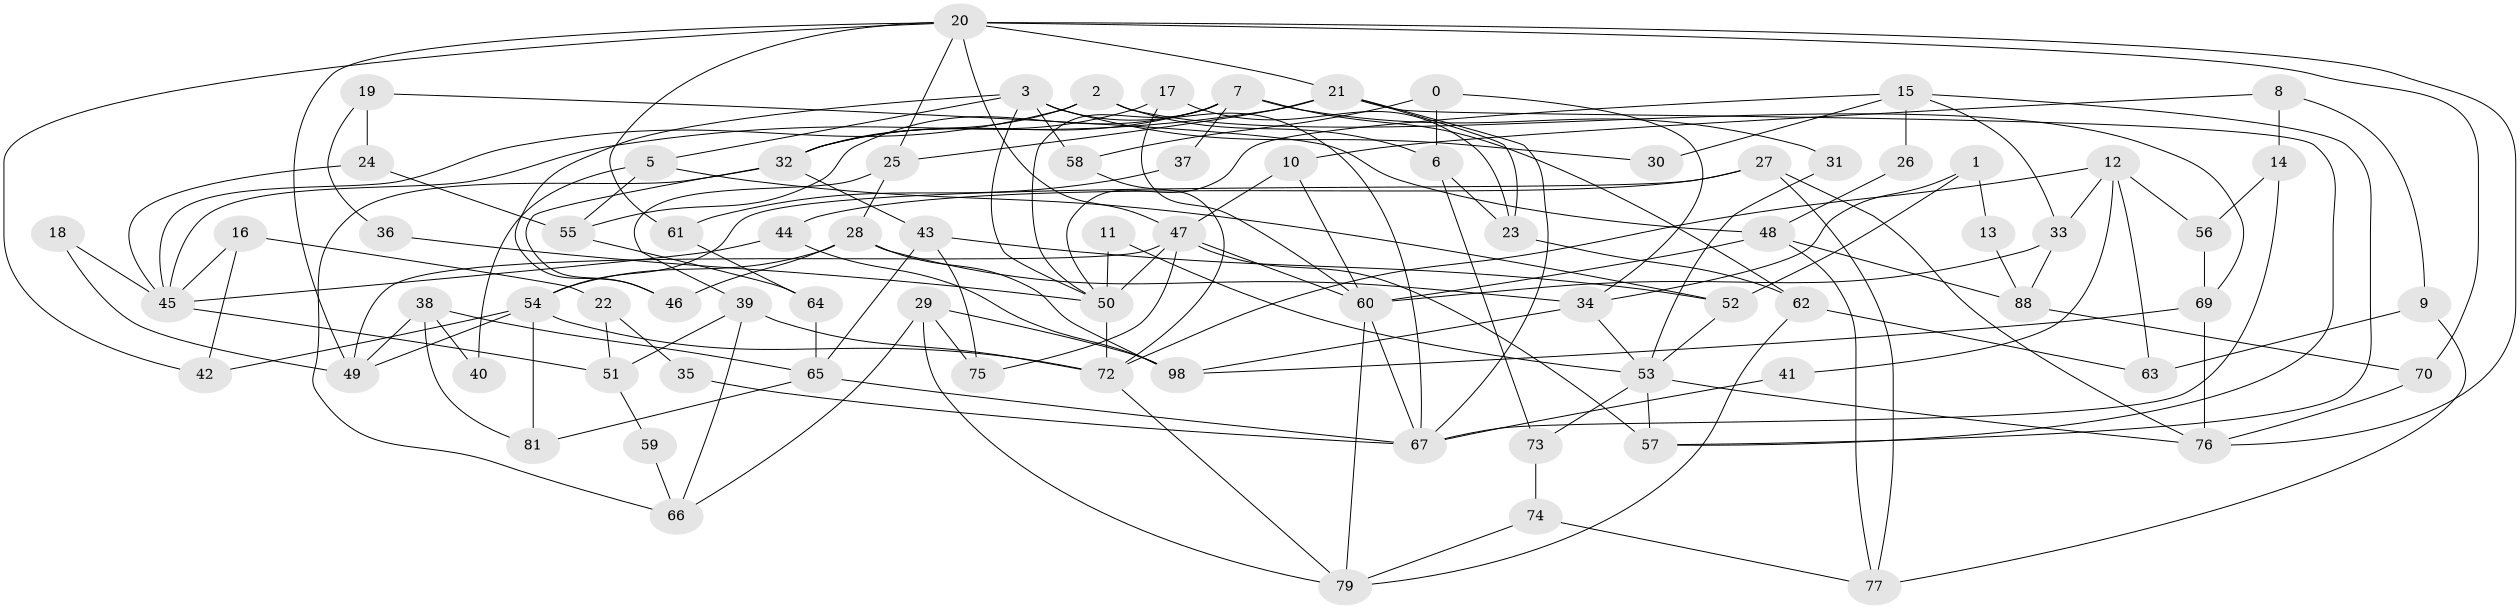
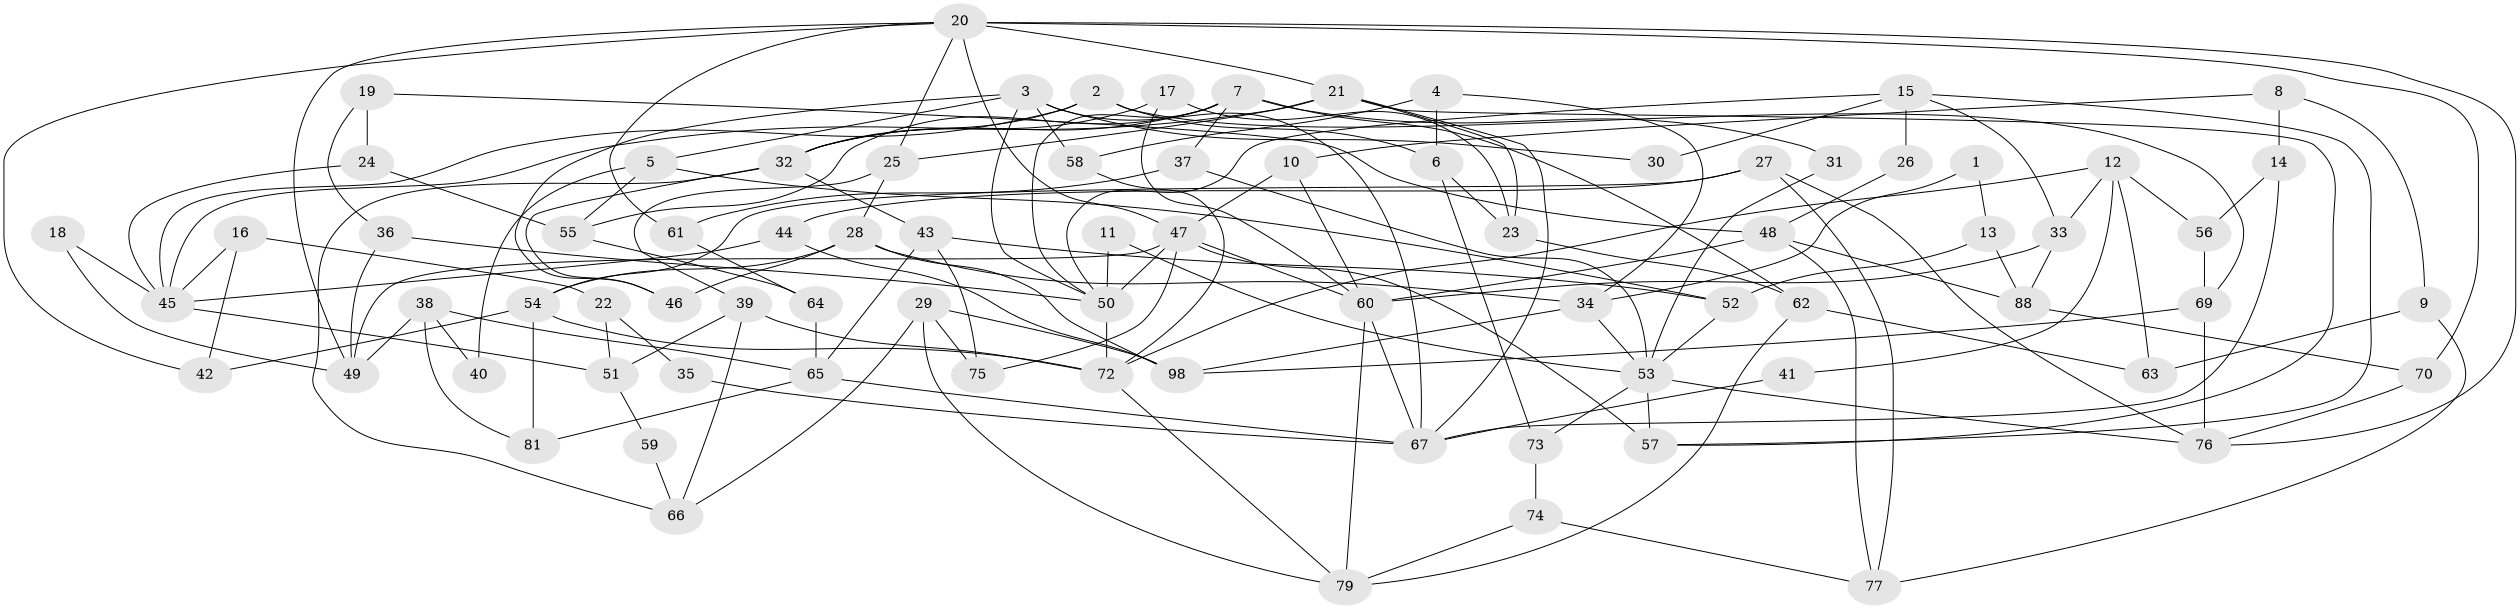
(1437, 92) -> (1437, 92)
(1858, 239) -> (1865, 268)
none -> (1451, 245)
(443, 340) -> (354, 302)
